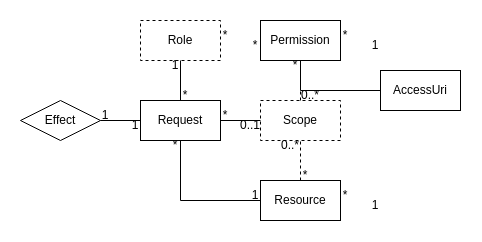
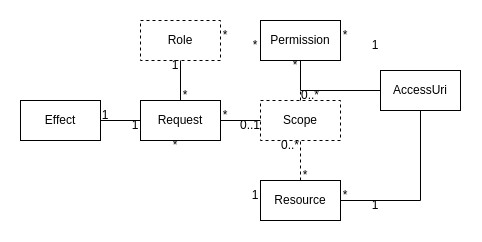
(61, 121) -> (61, 121)
(191, 201) -> (421, 196)
